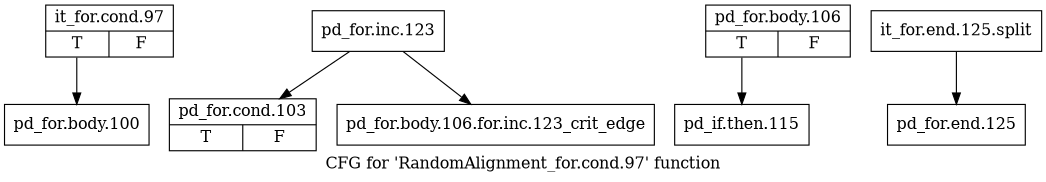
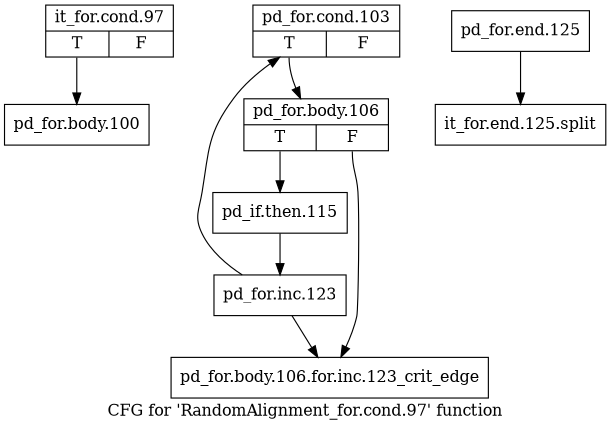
(956, 72) -> (521, 72)
none -> (291, 73)
none -> (280, 248)
none -> (359, 250)
